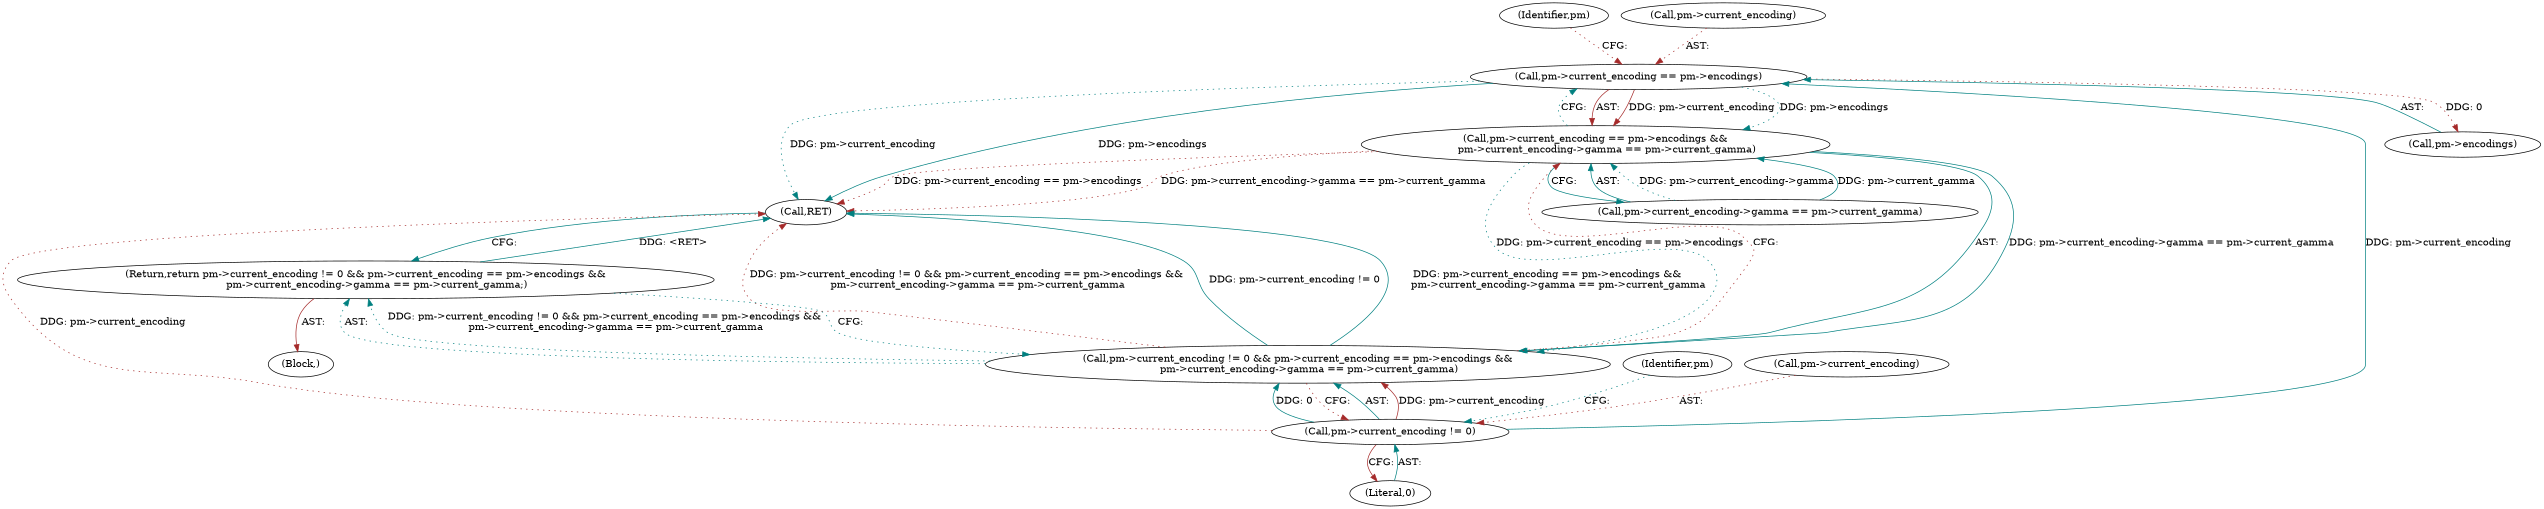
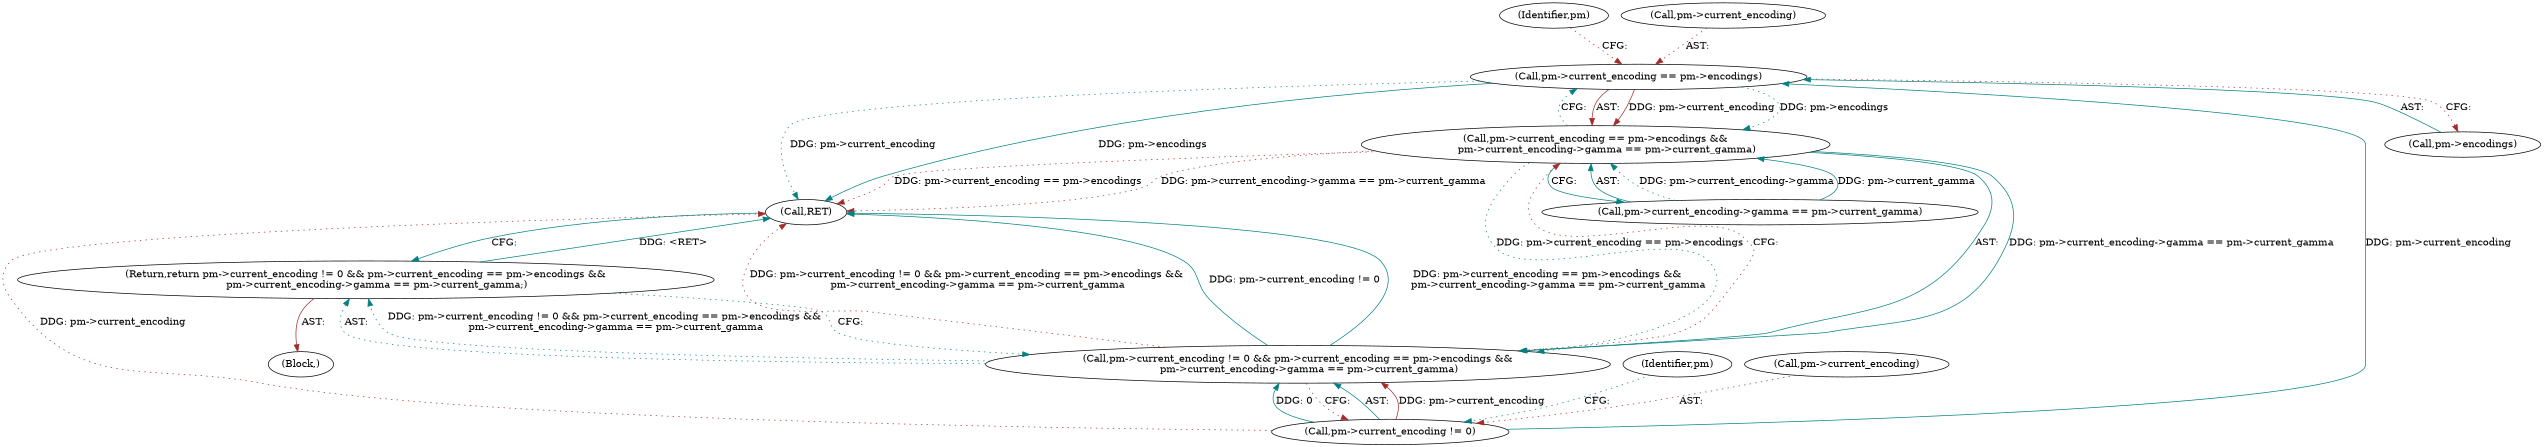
(2464, 108) -> (2460, 108)
(1390, 493) -> none
